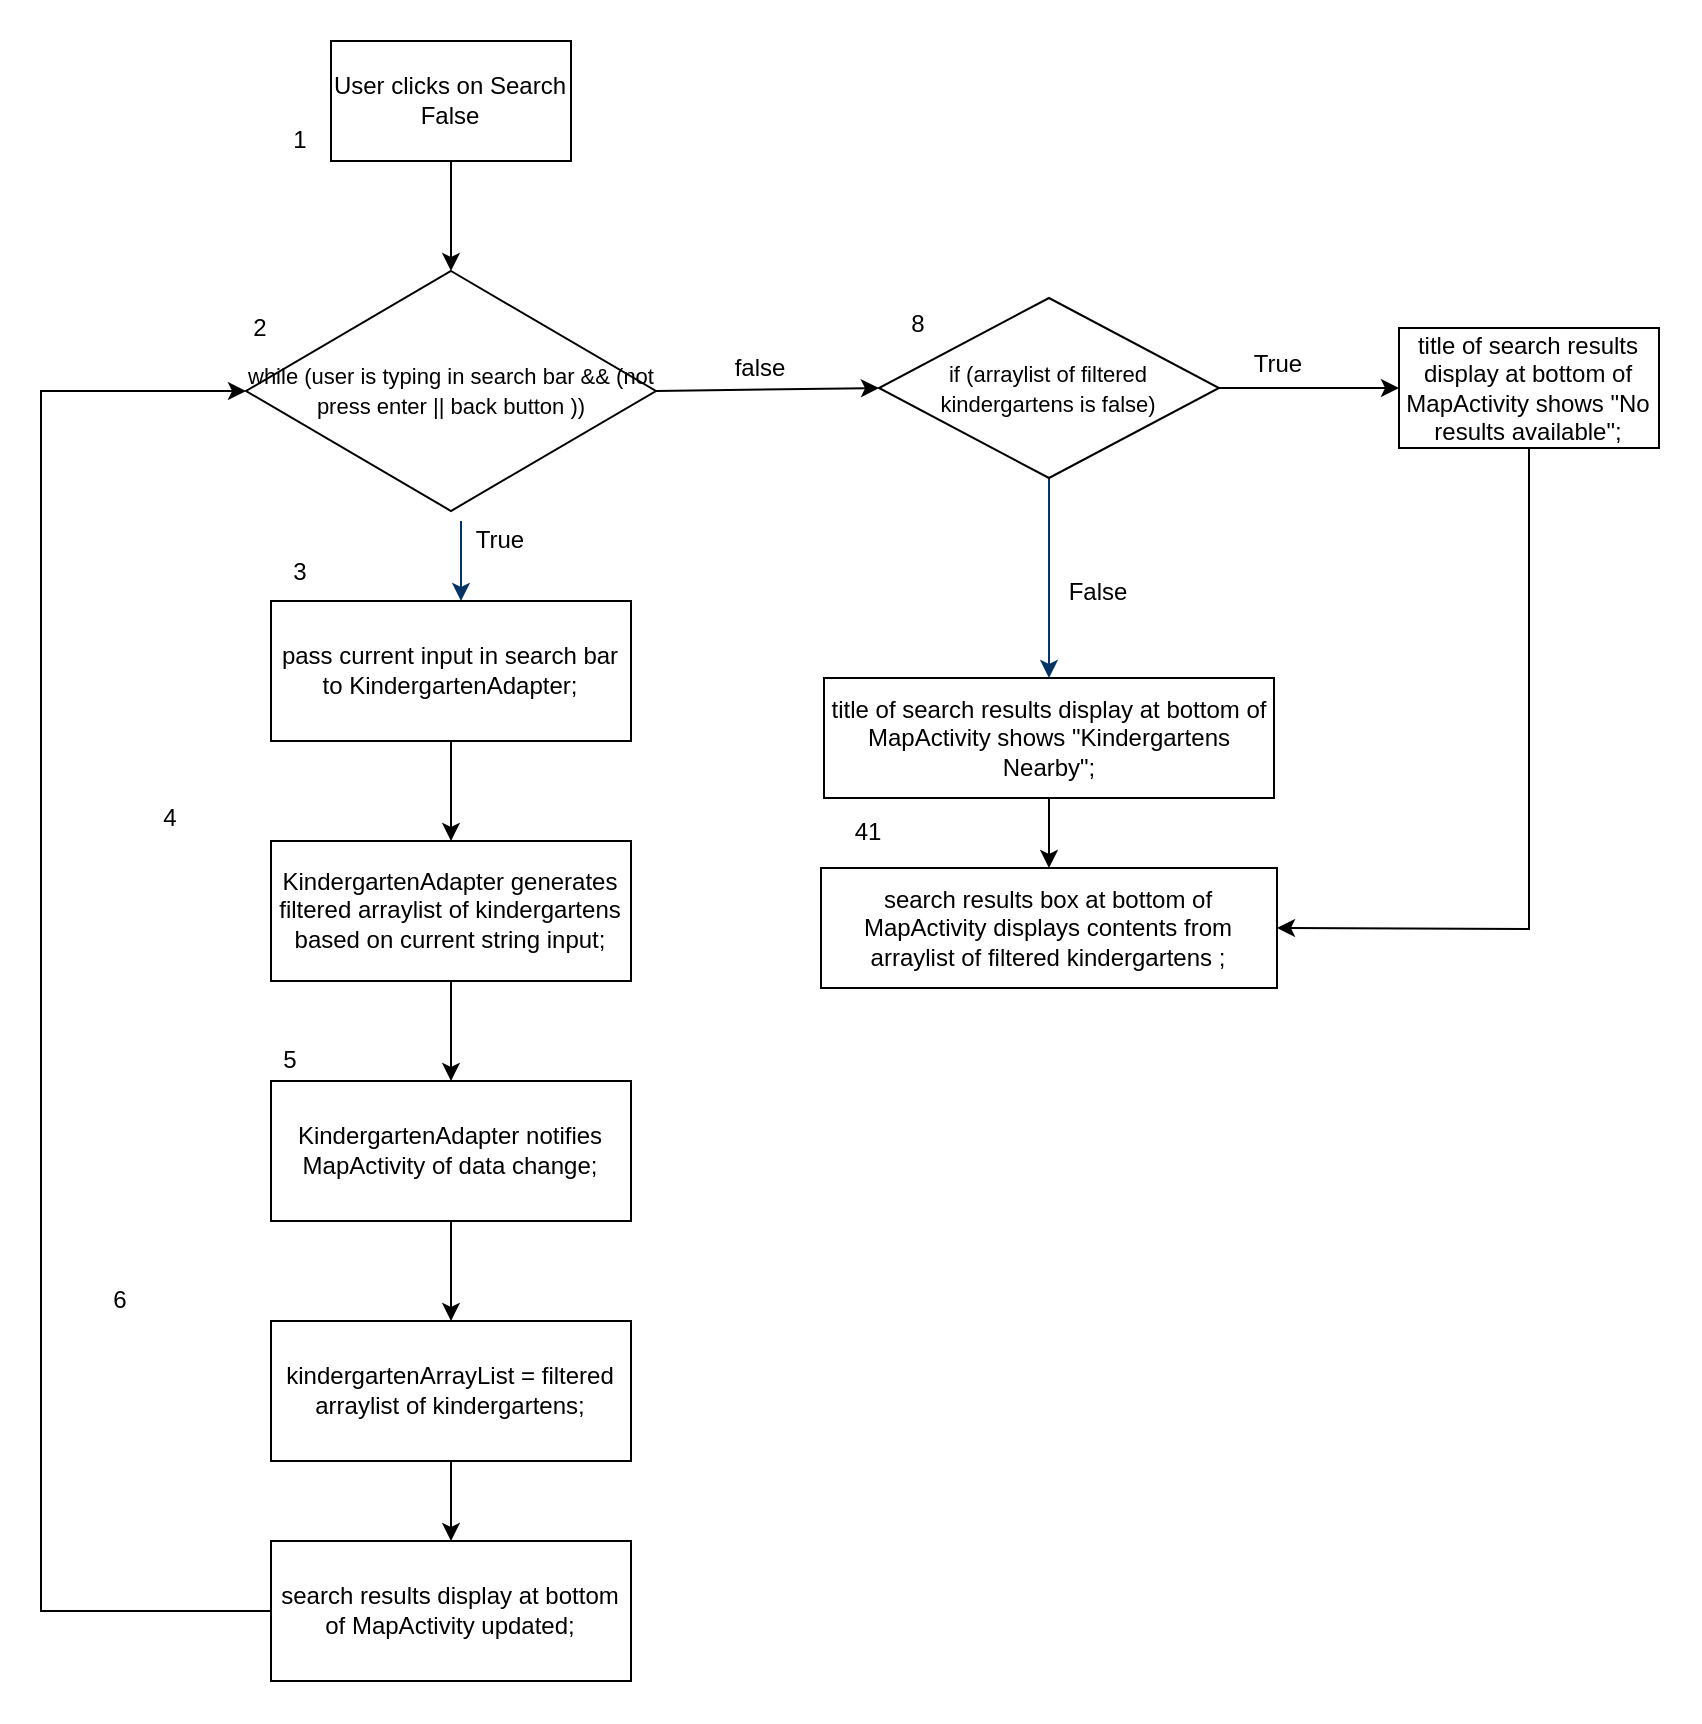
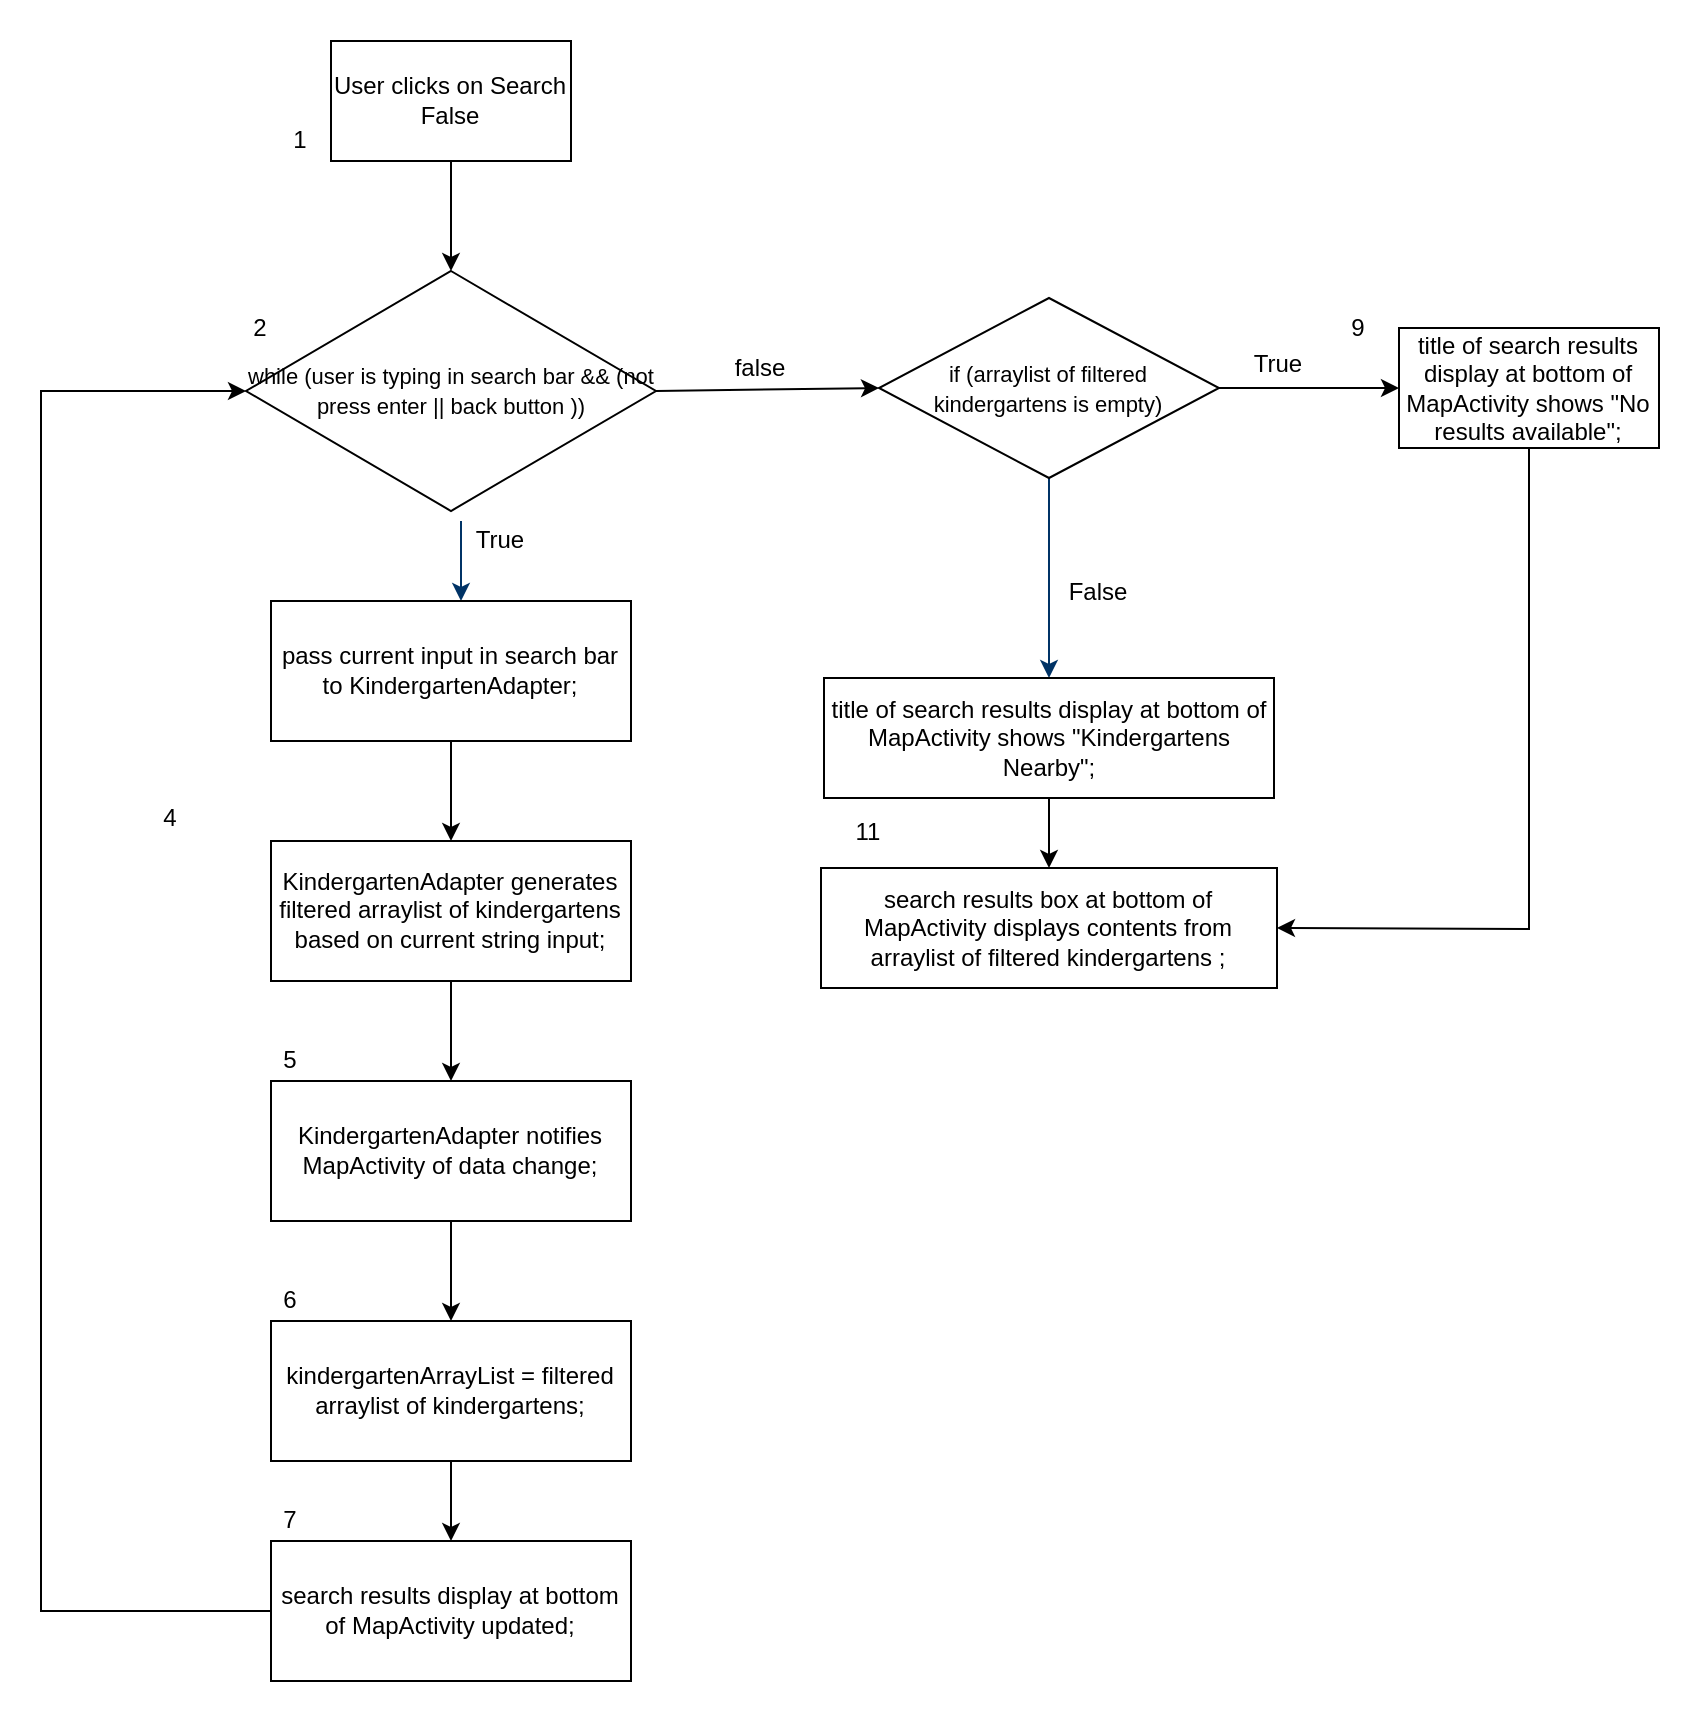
(919, 325) -> none
none -> (1359, 329)
(1049, 389) -> (1049, 389)
(301, 573) -> none
(869, 833) -> (869, 833)
(121, 1301) -> (291, 1301)
none -> (291, 1521)
